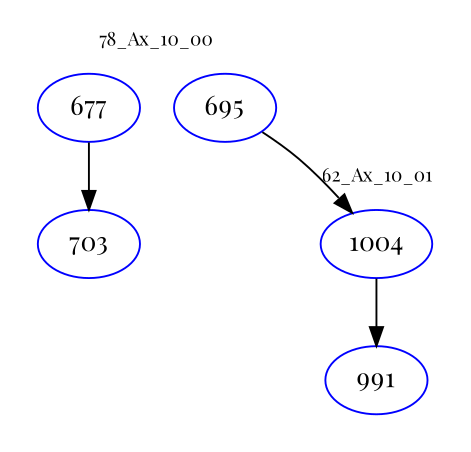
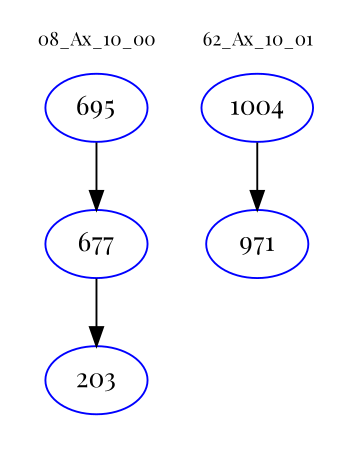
(157, 41) -> (97, 41)
(319, 178) -> (96, 167)
(89, 244) -> (96, 380)
(376, 380) -> (257, 244)
